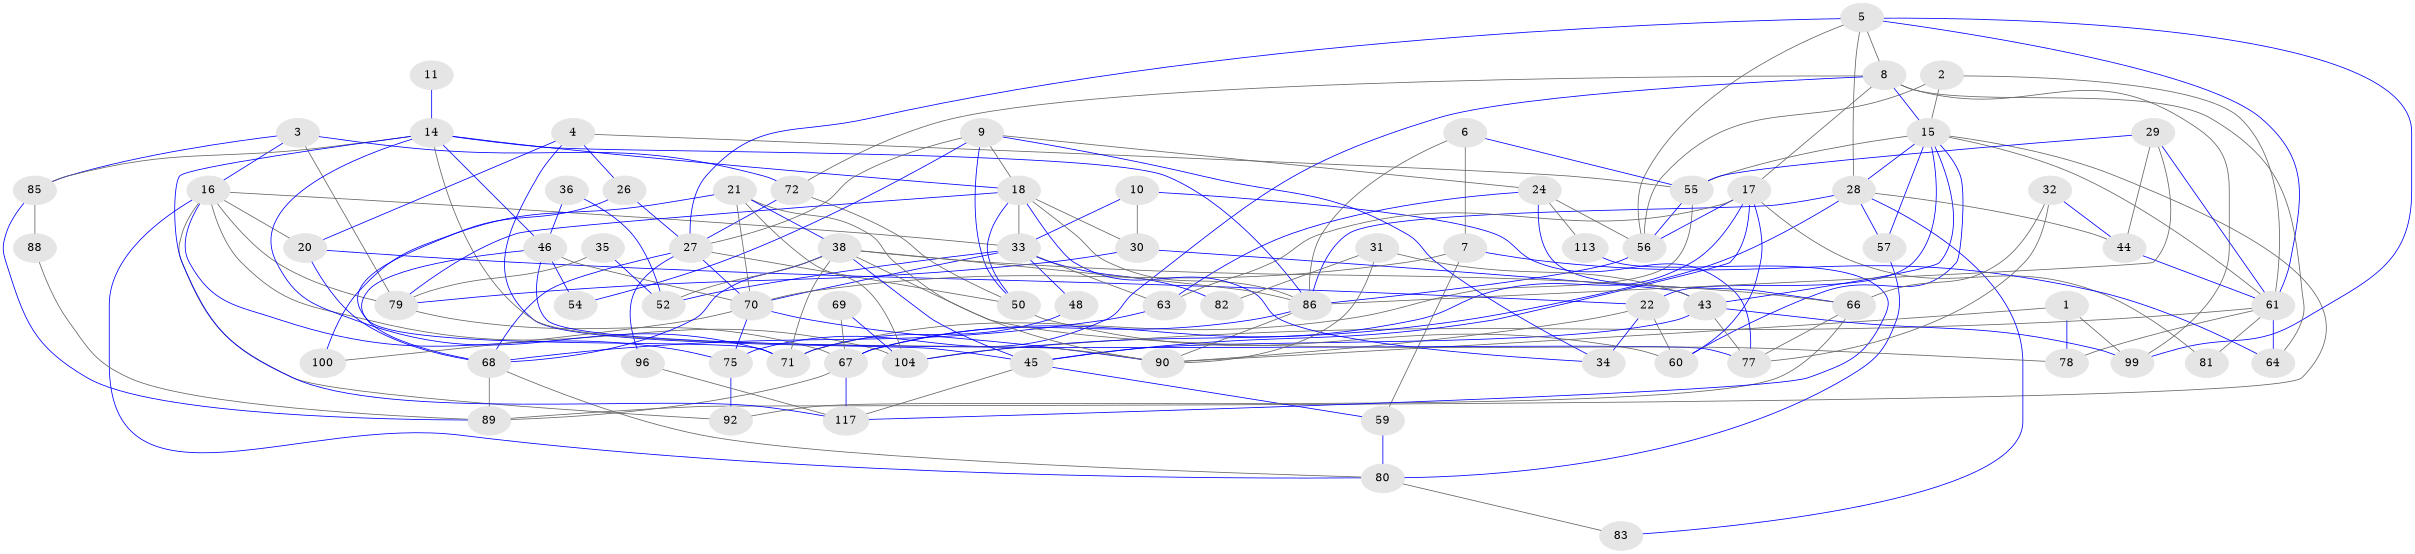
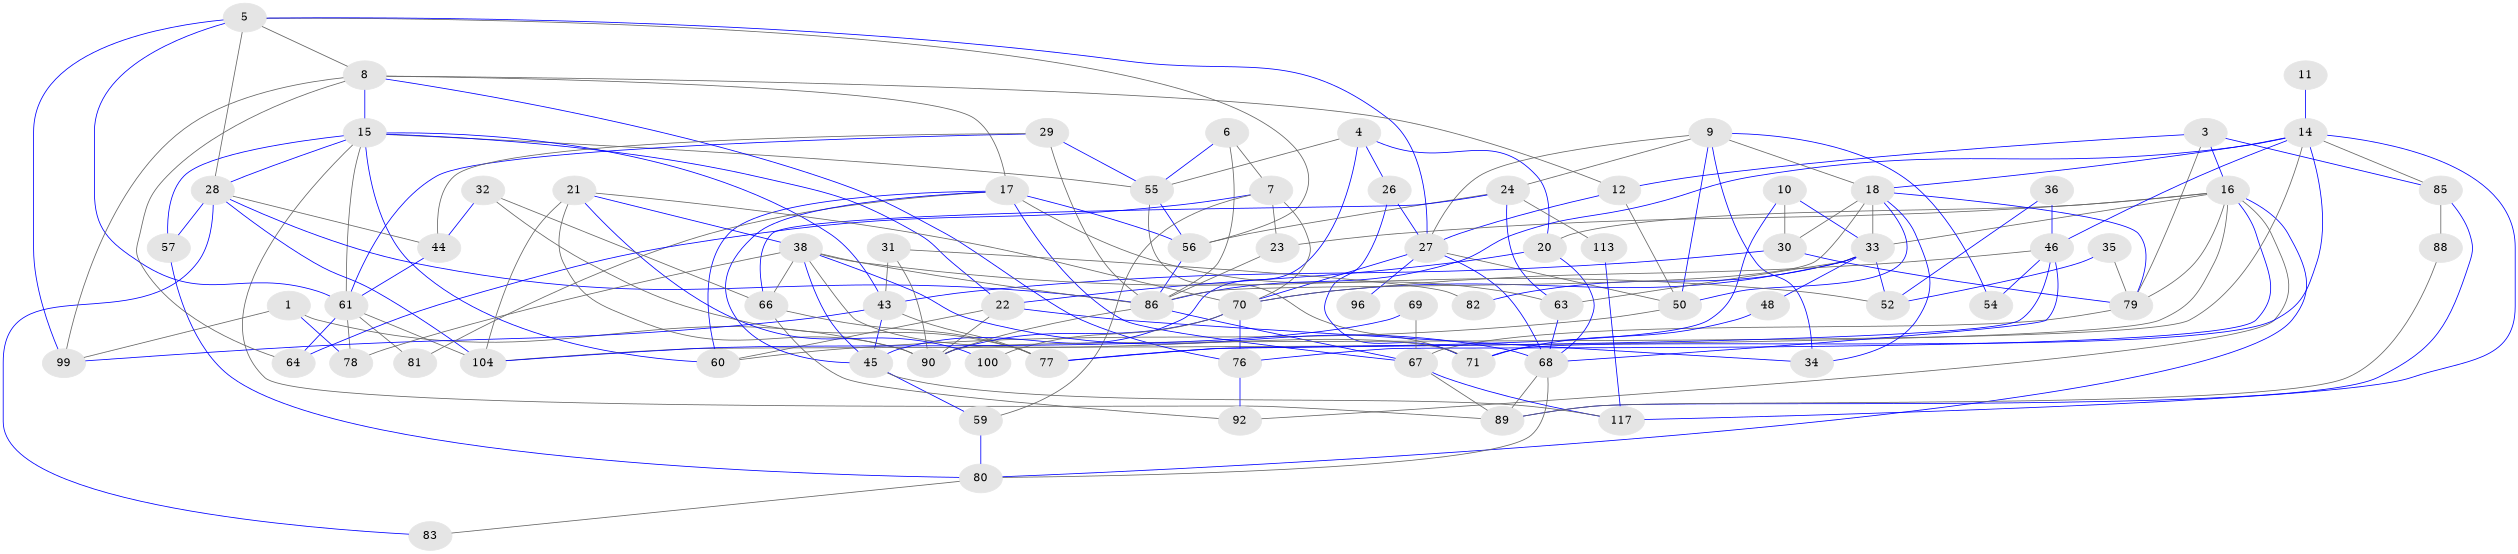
(1942, 75) -> none
(792, 190) -> (1619, 190)
none -> (1278, 248)
(731, 363) -> (1240, 363)
(736, 390) -> none
